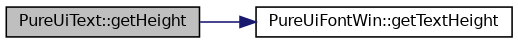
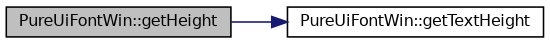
(103, 22) -> (119, 22)
